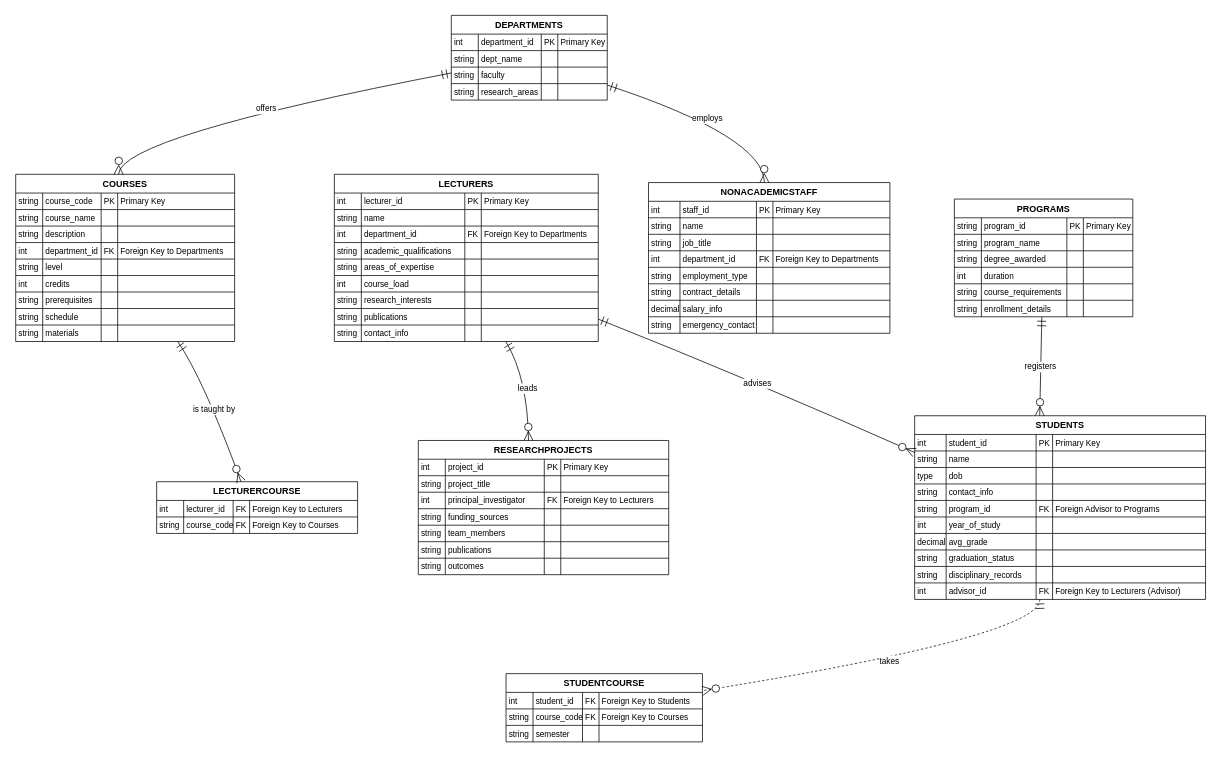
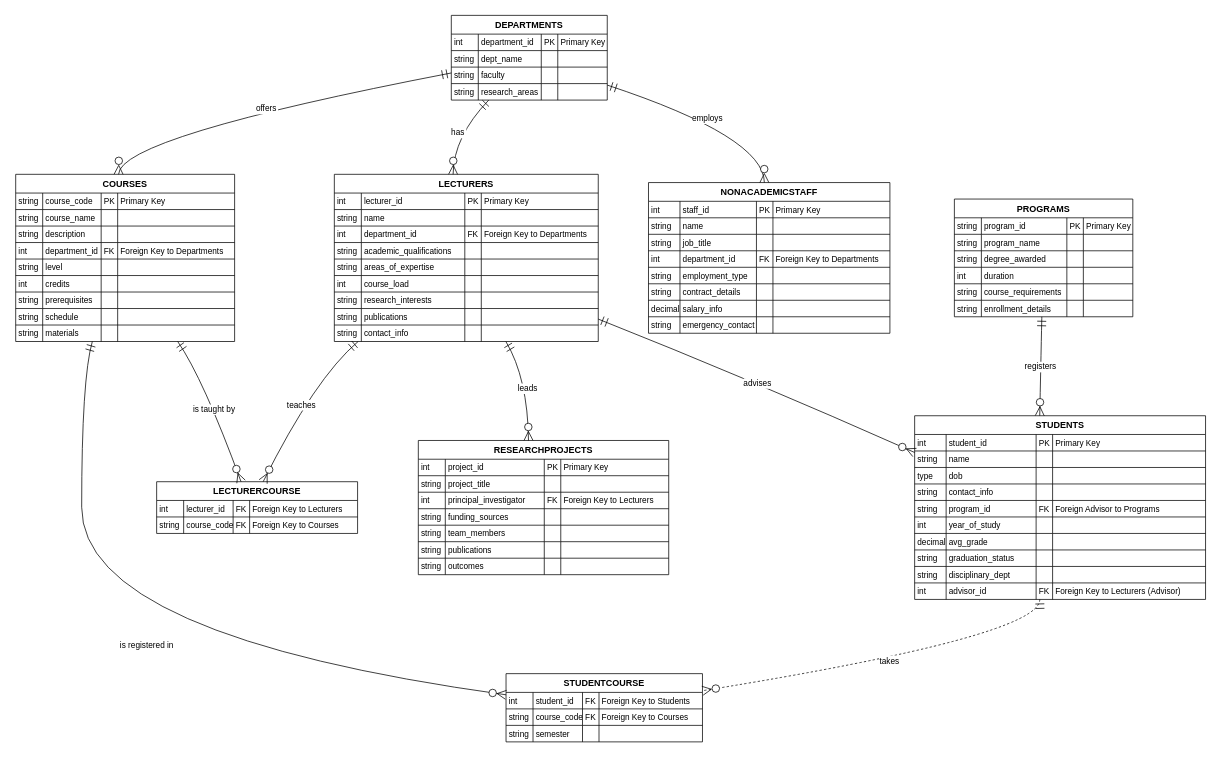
none -> (464, 134)
none -> (304, 408)
(991, 575) -> (984, 575)
none -> (249, 641)
